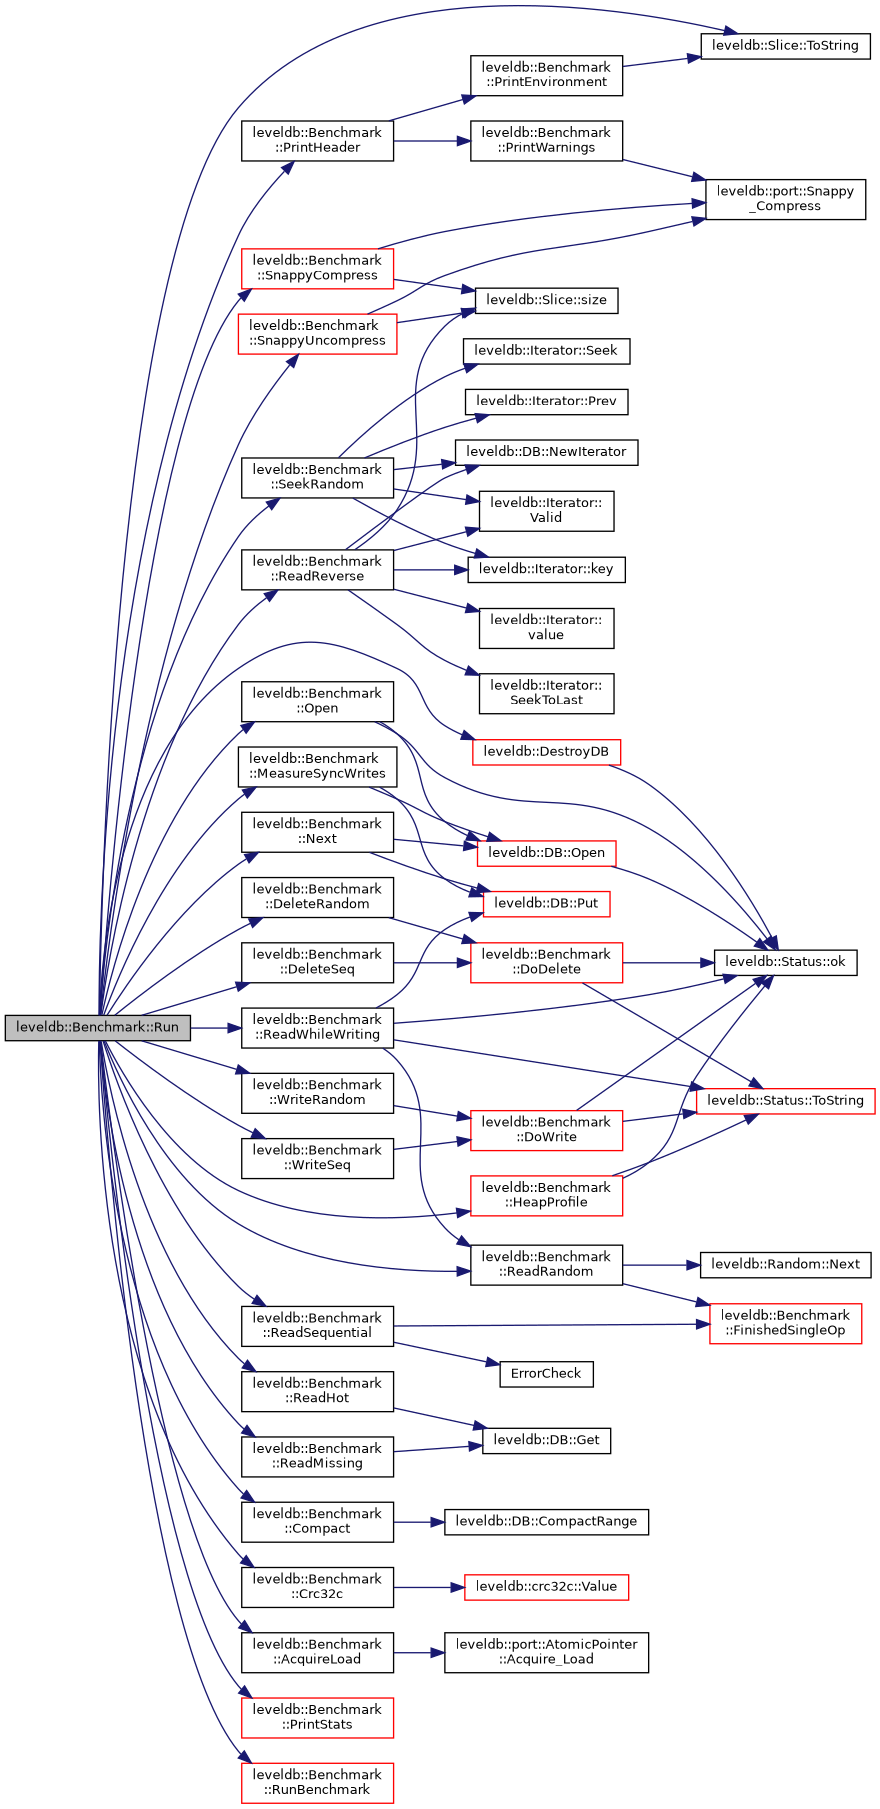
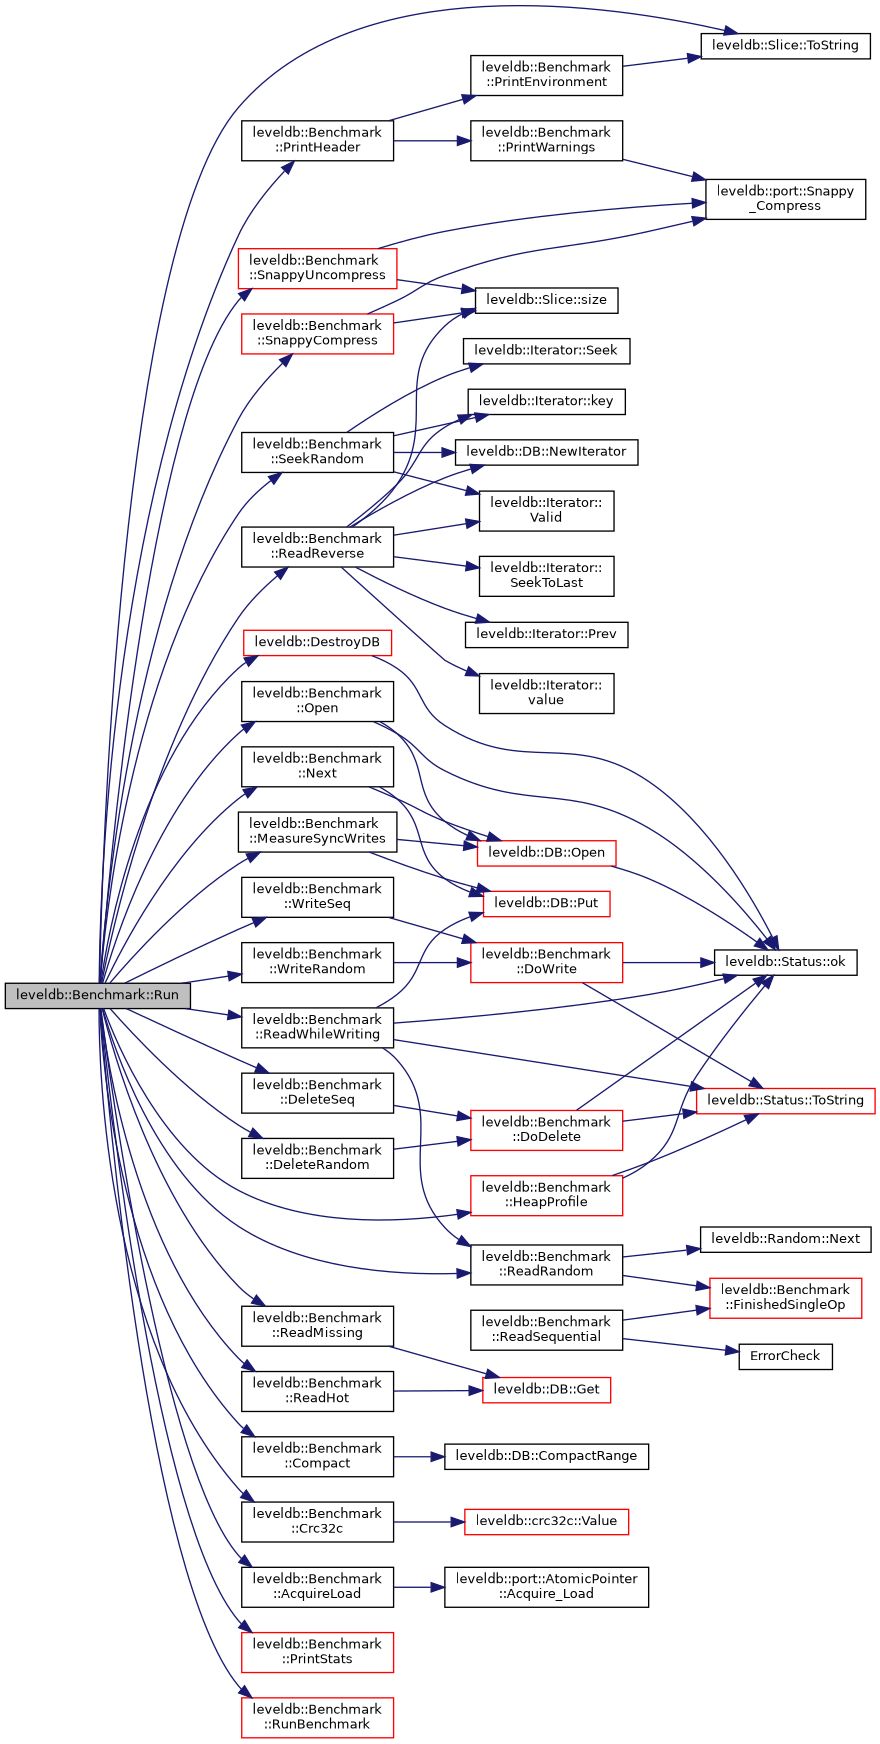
(425, 434) -> (415, 596)
(162, 1181) -> none
(547, 1441) -> (547, 1390)
